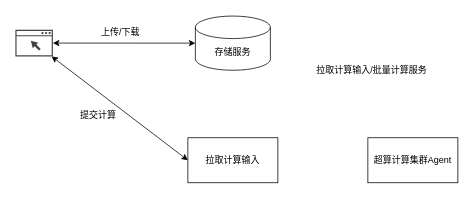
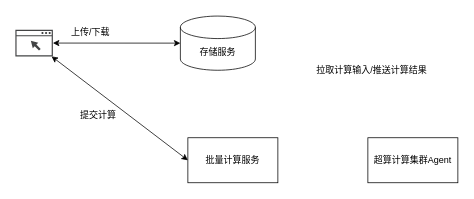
(120, 33) -> (90, 33)
(233, 43) -> (218, 43)
(372, 70) -> (372, 70)
(233, 160) -> (233, 160)
